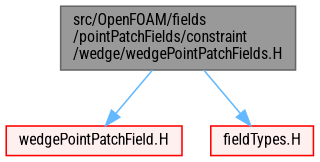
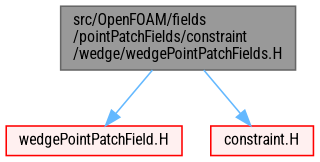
(262, 141) -> (262, 141)
